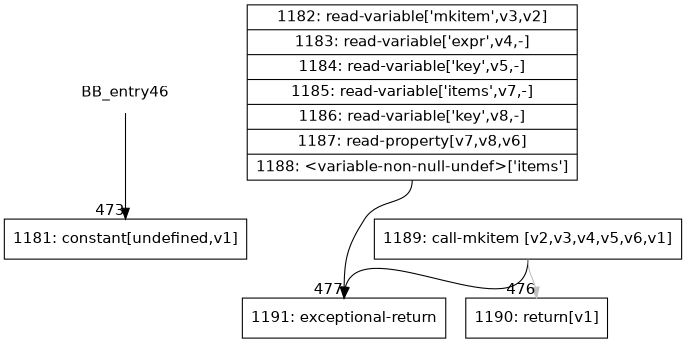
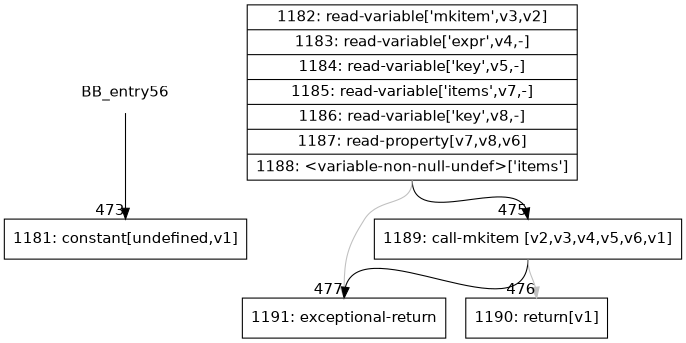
(126, 93) -> (126, 93)
none -> (465, 200)
(363, 222) -> (363, 222)
